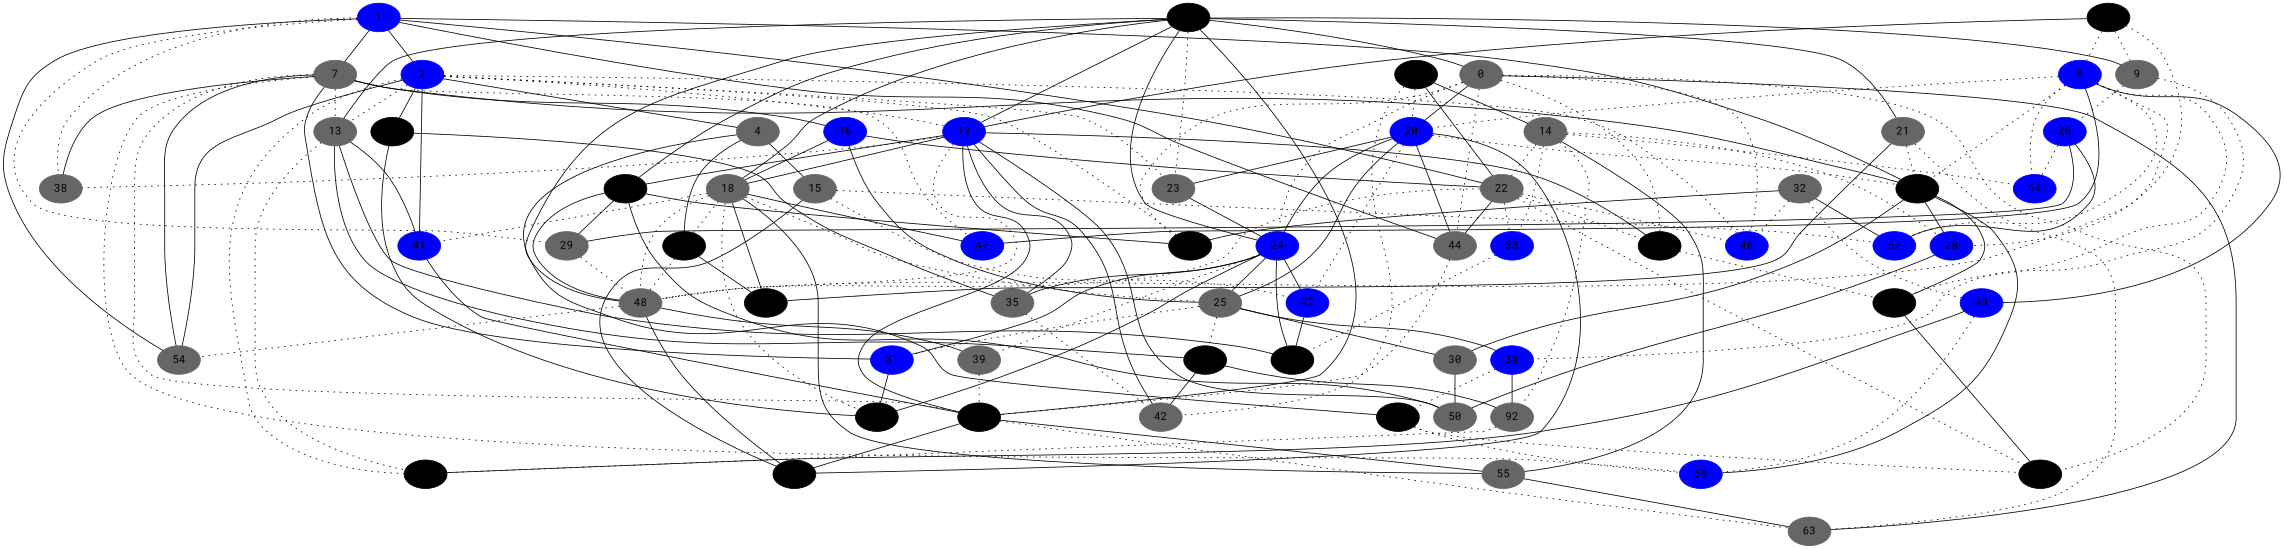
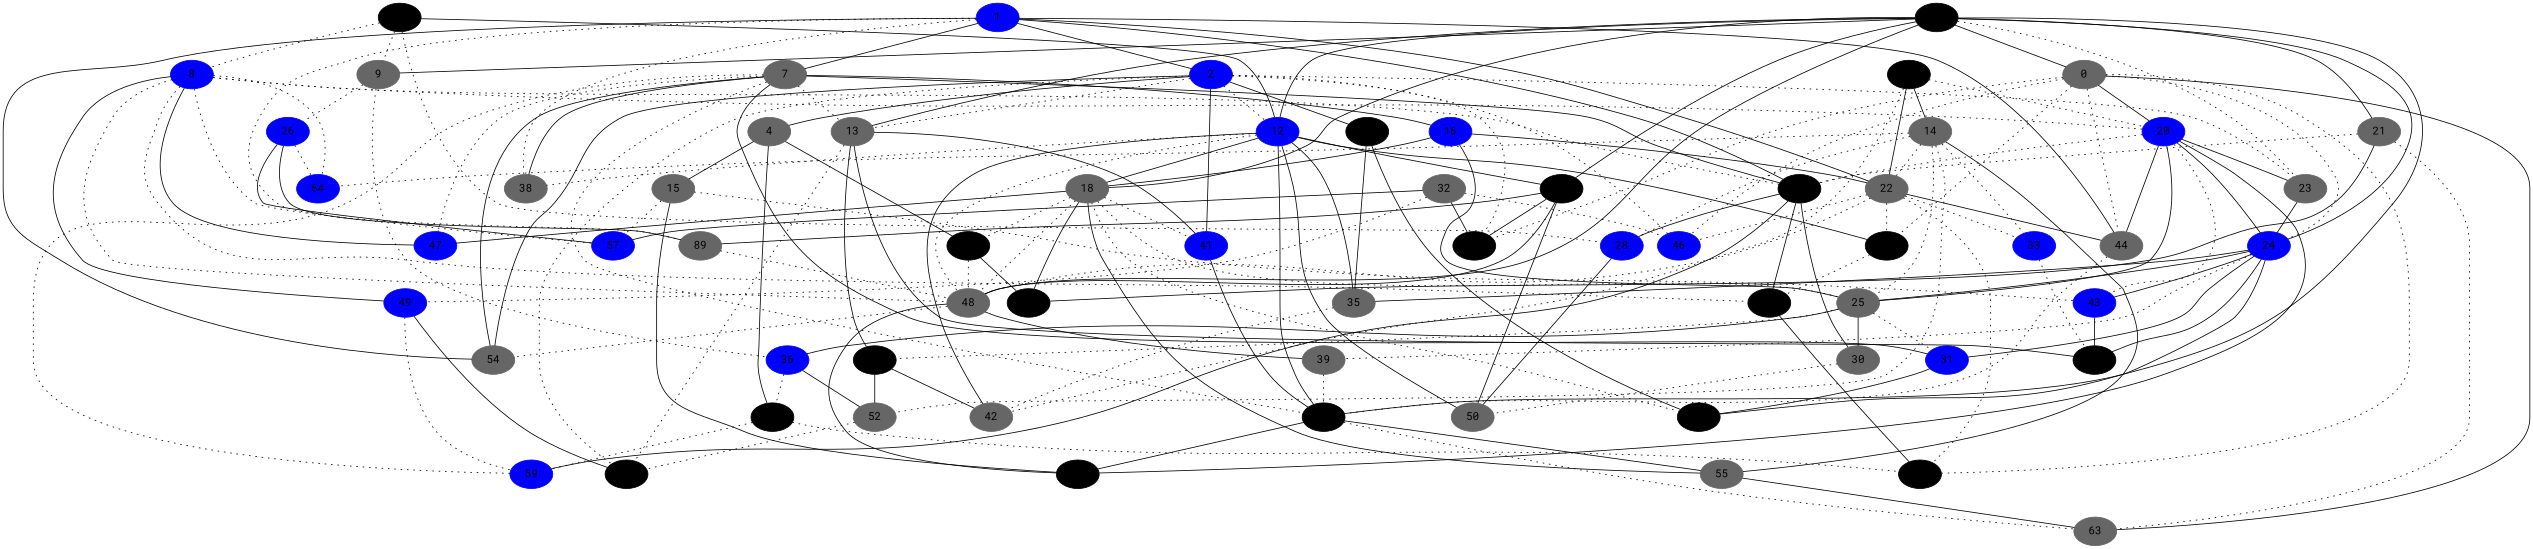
none -> (1927, 231)
(567, 246) -> (700, 246)
(1455, 383) -> (1674, 387)
(1512, 417) -> (875, 417)
